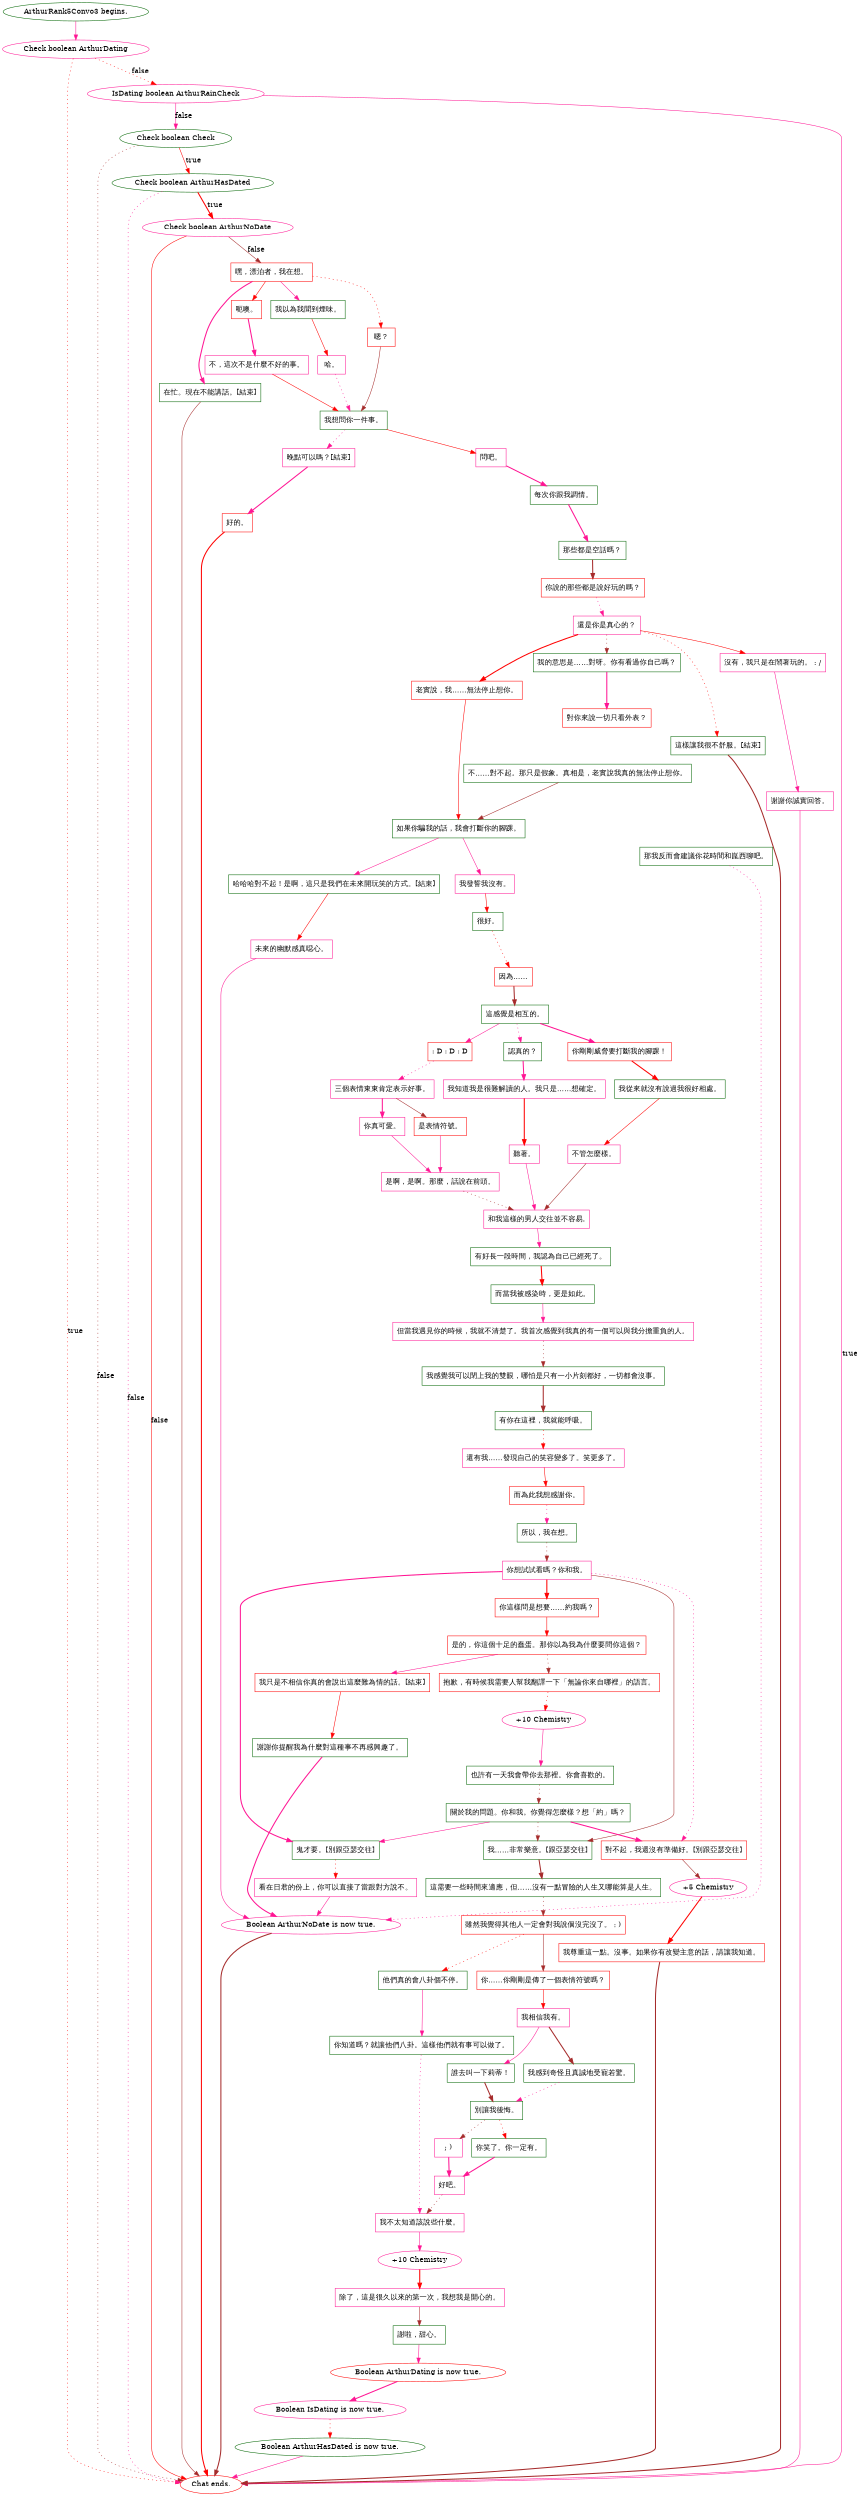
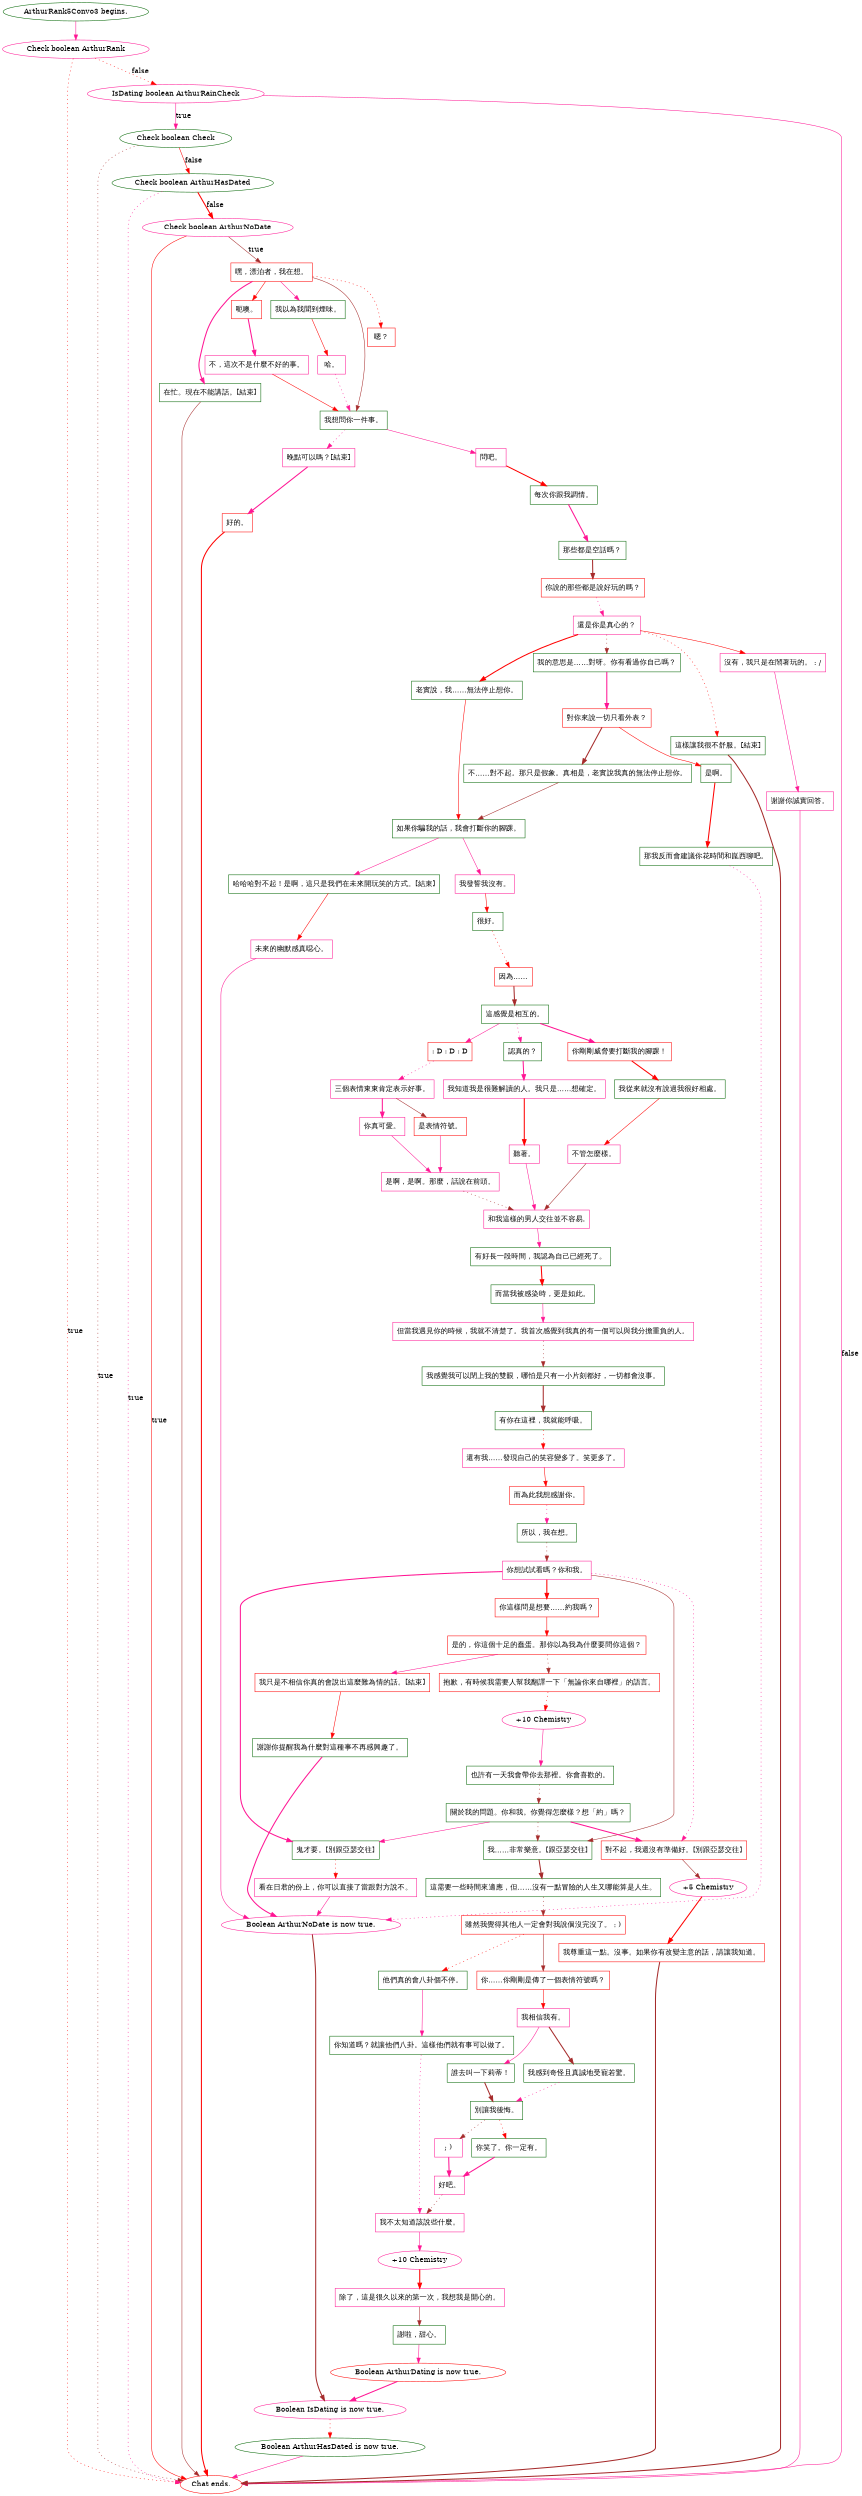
(76, 49) -> (76, 49)
(184, 116) -> (184, 116)
(194, 161) -> (194, 161)
(215, 205) -> (215, 205)
(256, 250) -> (256, 250)
(375, 377) -> (362, 330)
(429, 441) -> (429, 441)
(524, 475) -> (524, 475)
(467, 690) -> (467, 690)
none -> (593, 743)
none -> (716, 773)
(850, 1354) -> (850, 1354)
(106, 1376) -> (106, 1376)
(136, 1398) -> (136, 1398)
(160, 1421) -> (160, 1421)
(221, 2188) -> (316, 2166)
